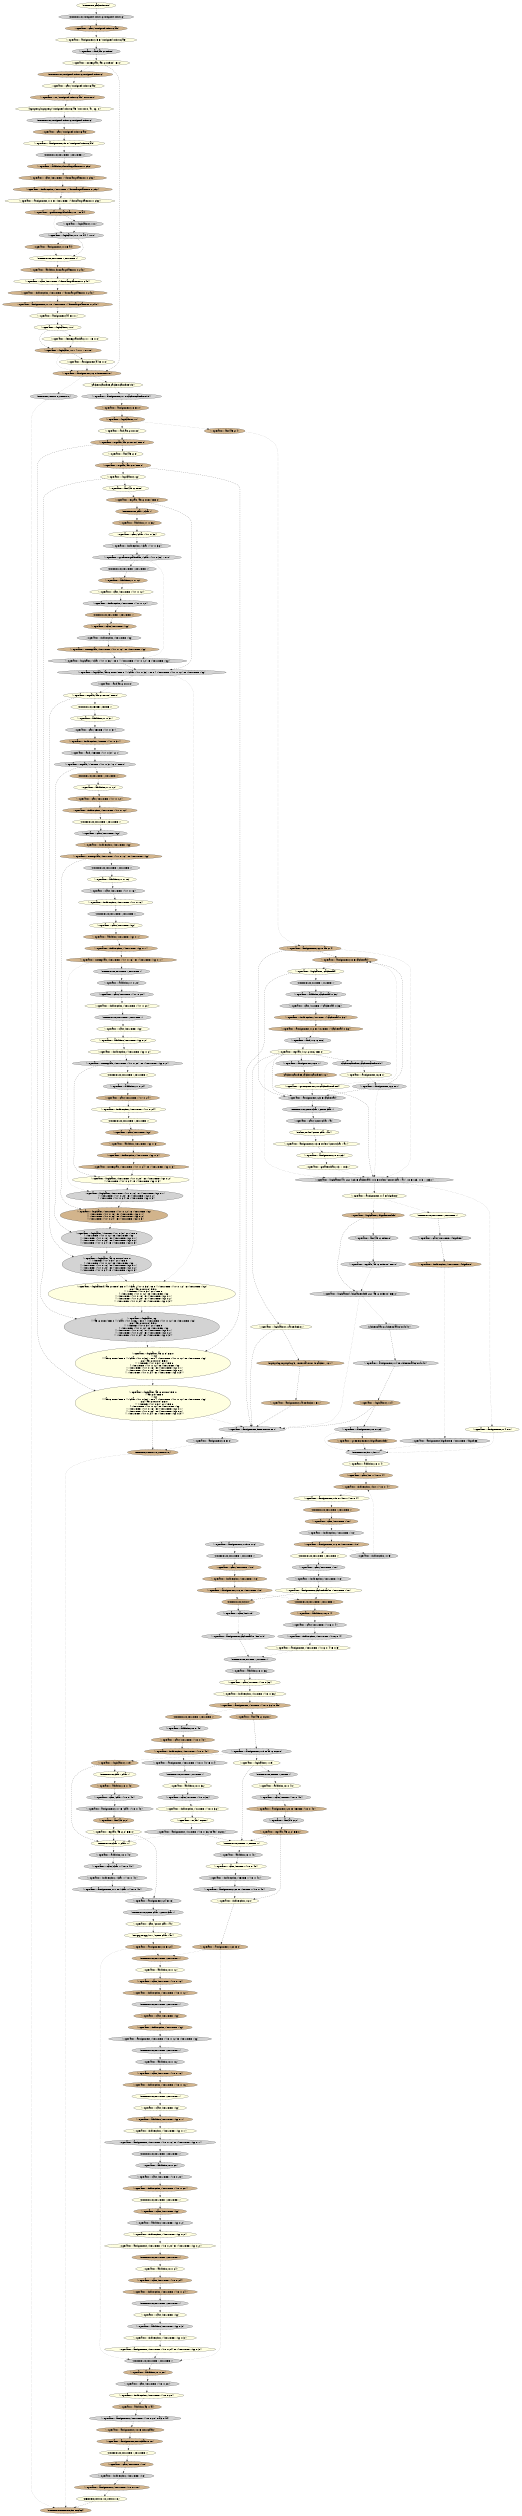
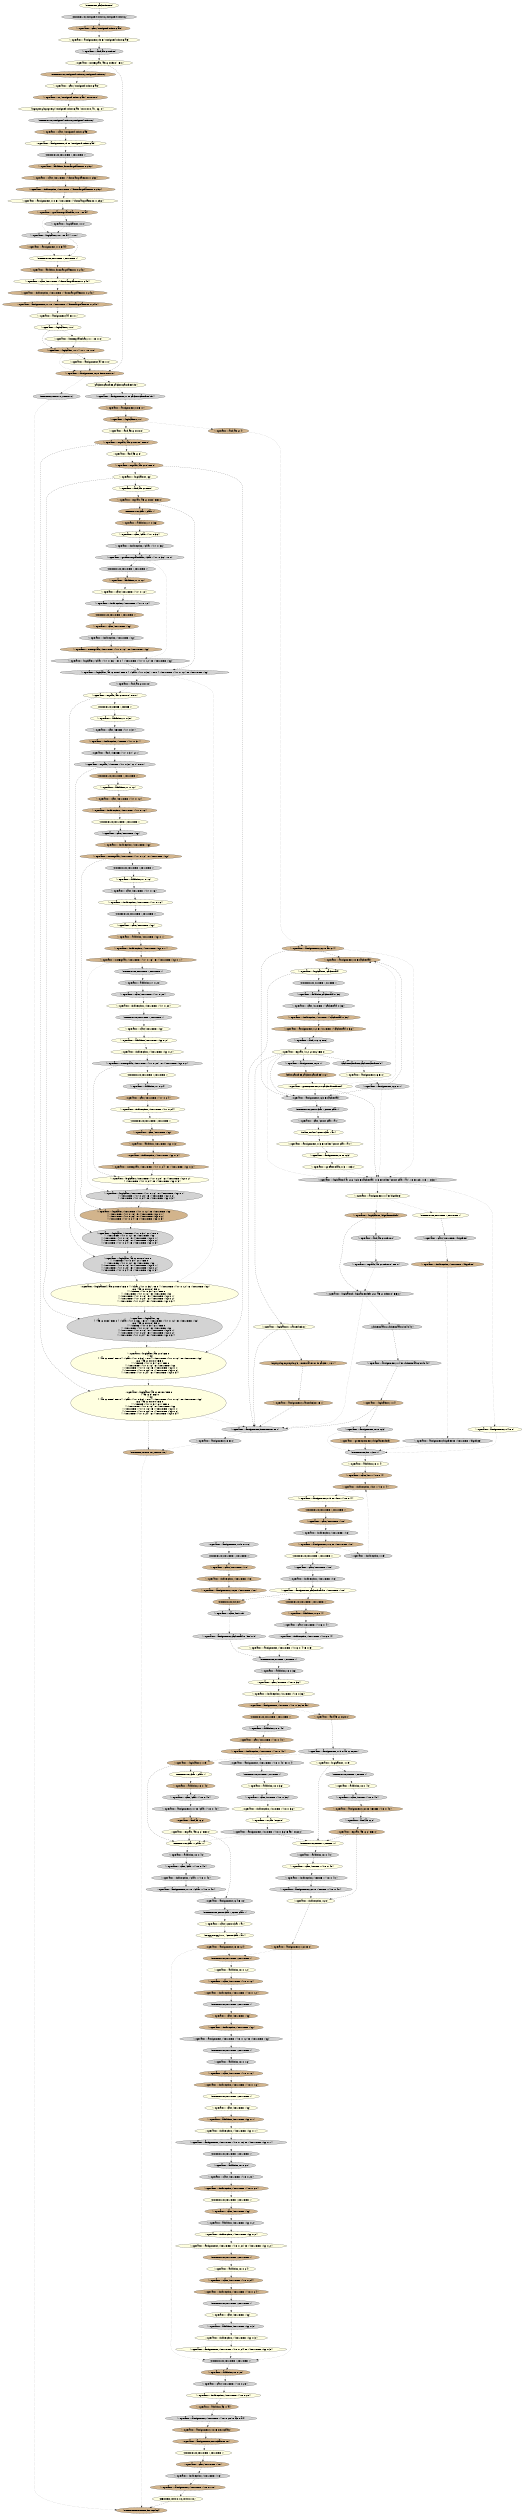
(306, 1075) -> (307, 1075)
